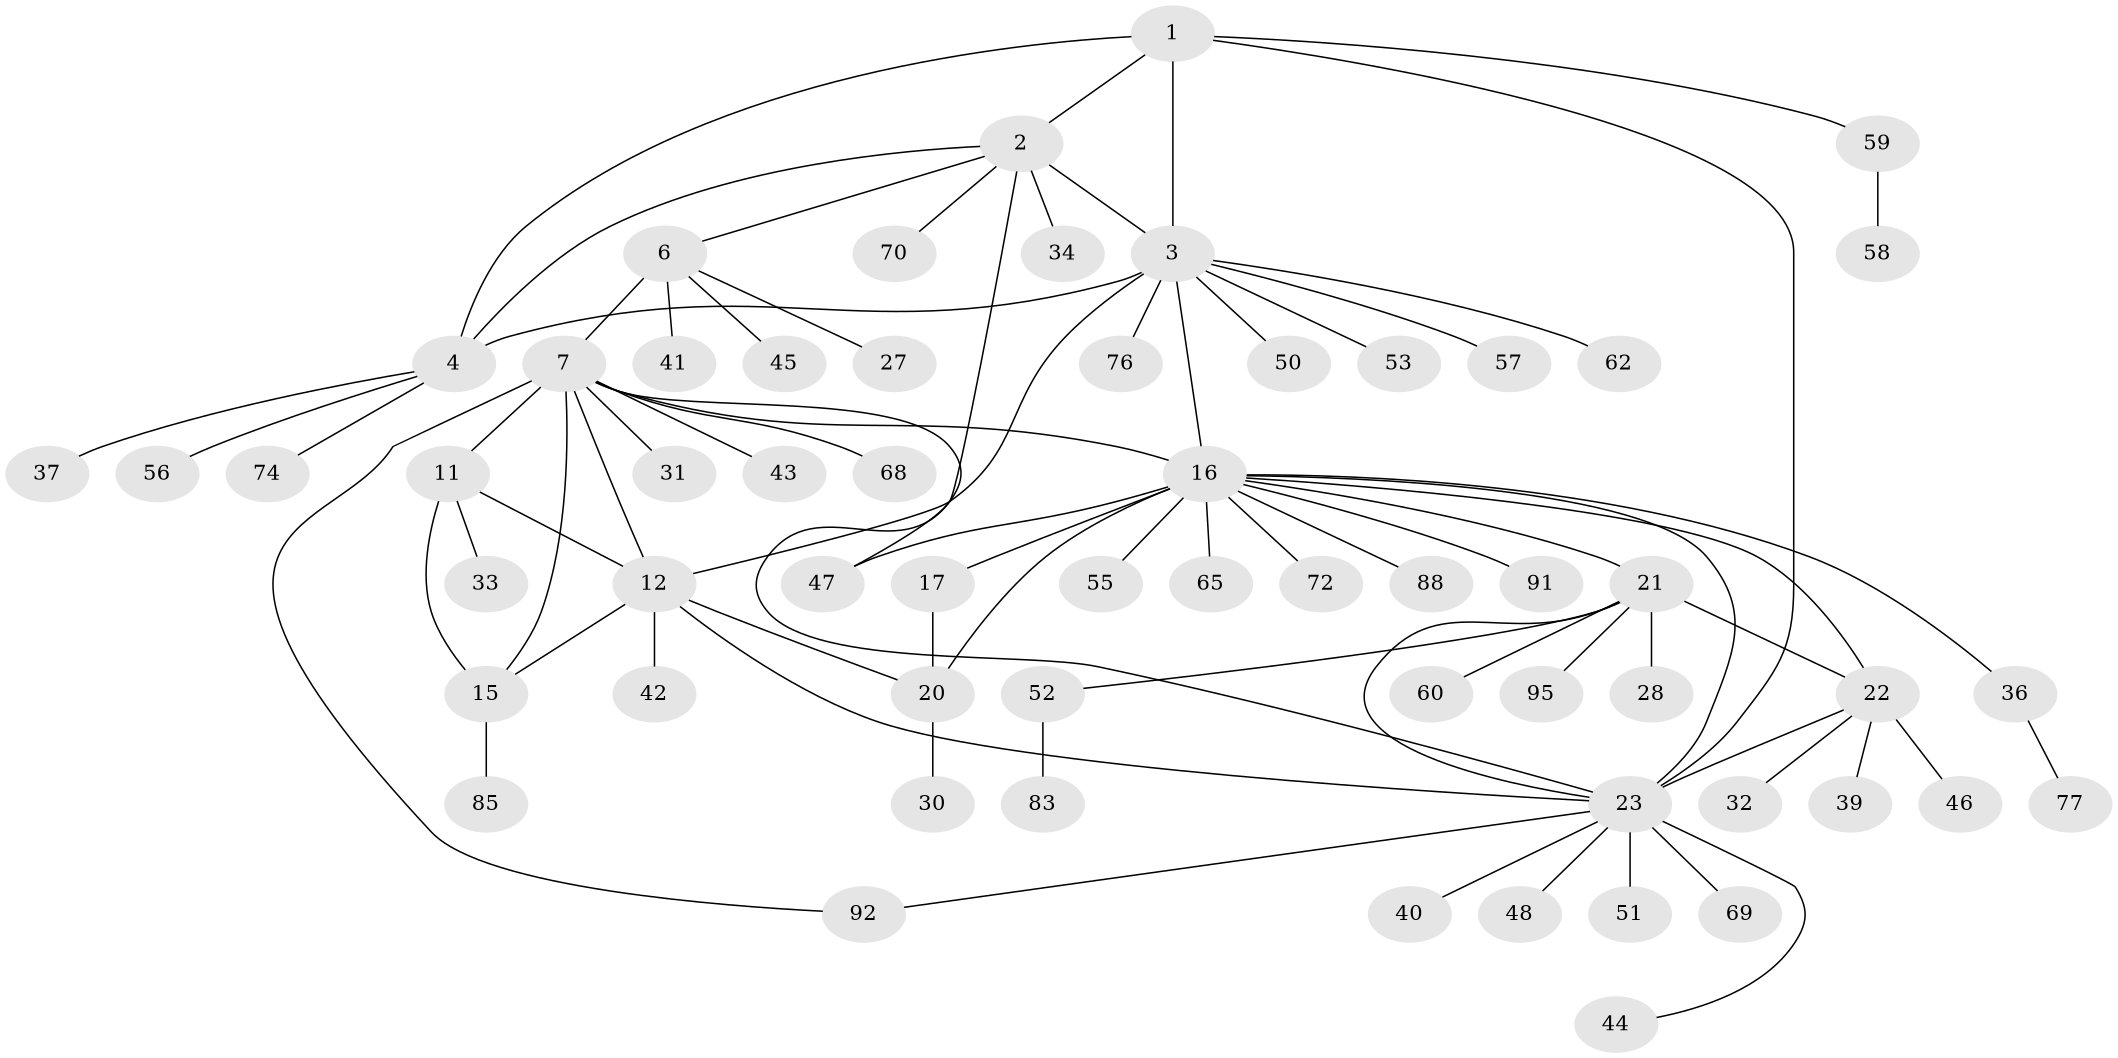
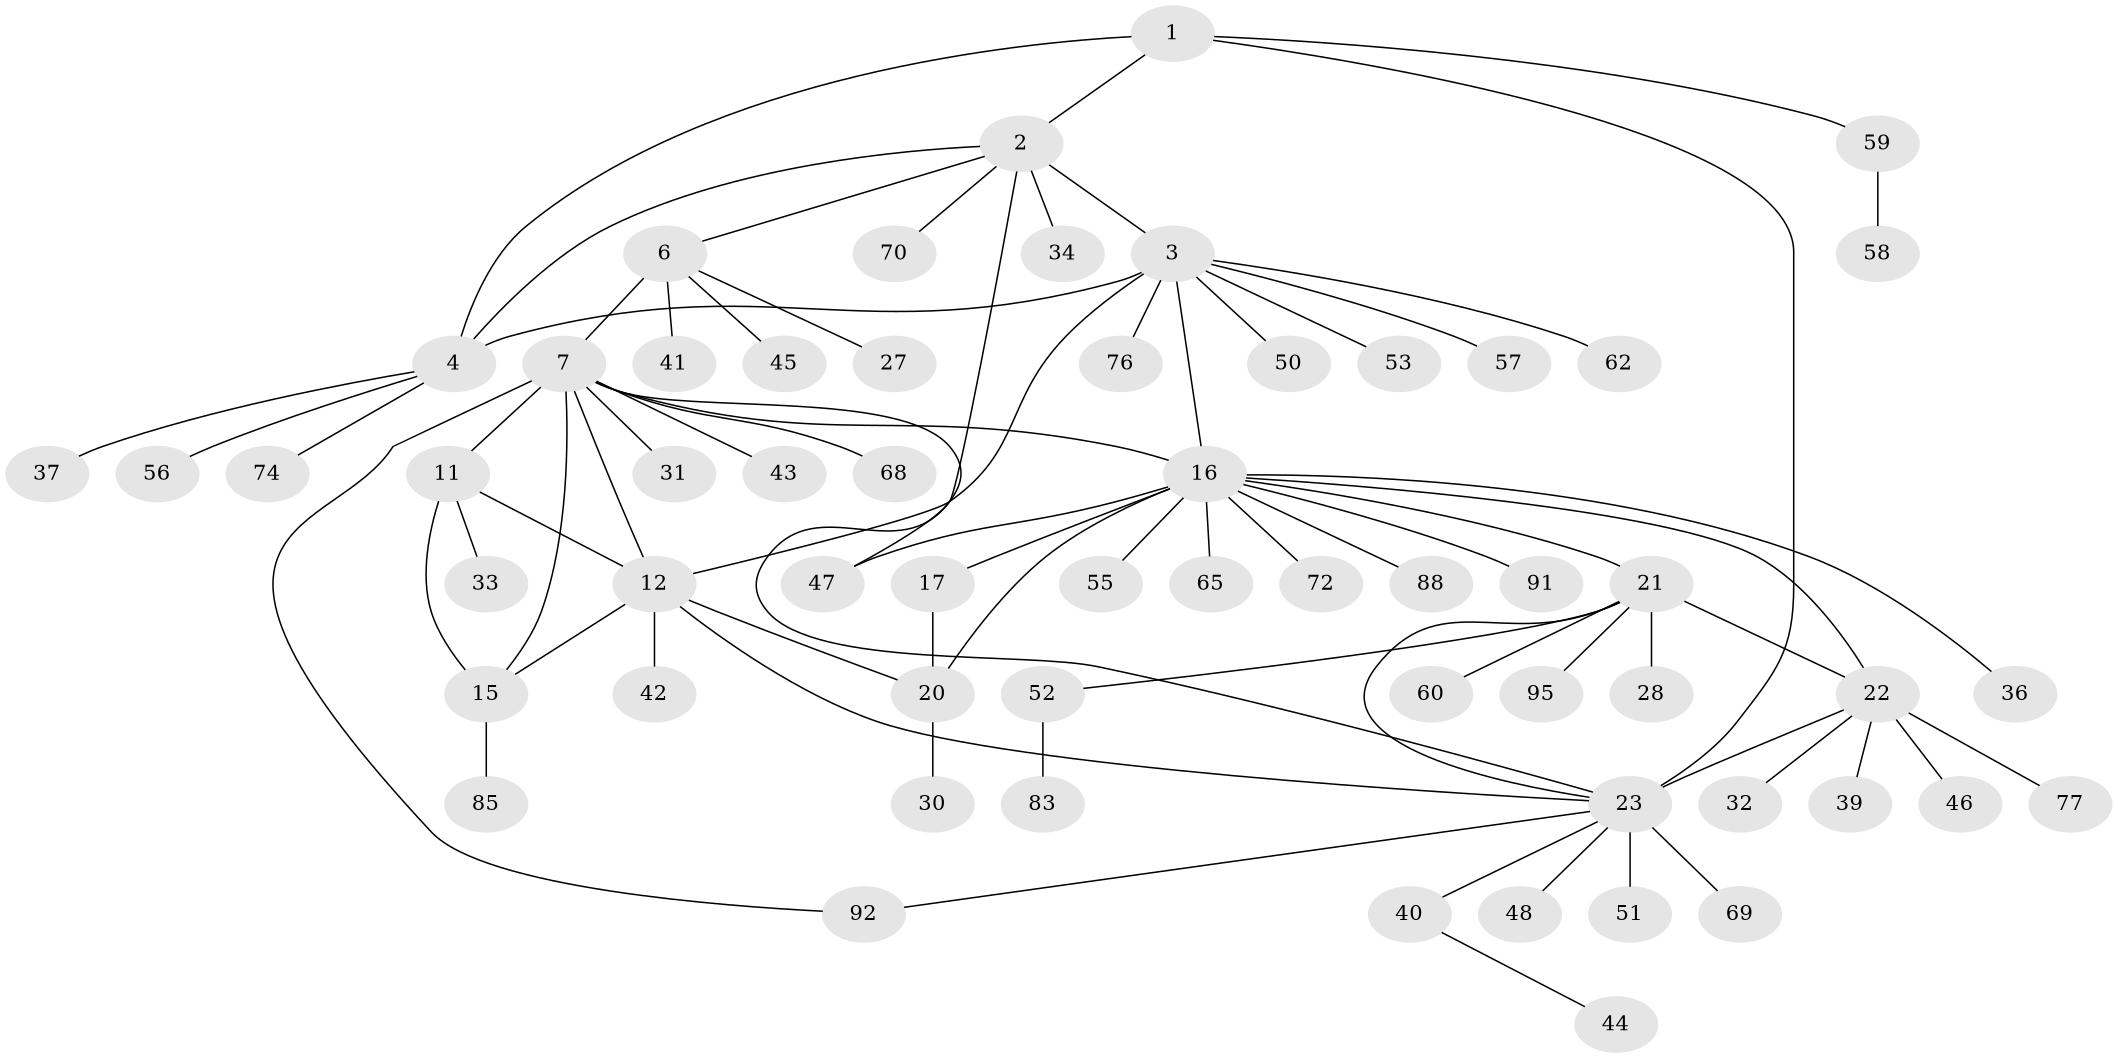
(1173, 144) -> none
(1693, 546) -> none
(2043, 749) -> (1974, 749)
(1804, 921) -> (1513, 970)
